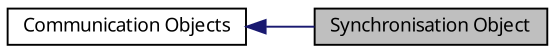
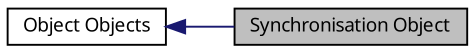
(127, 27) -> (87, 27)
